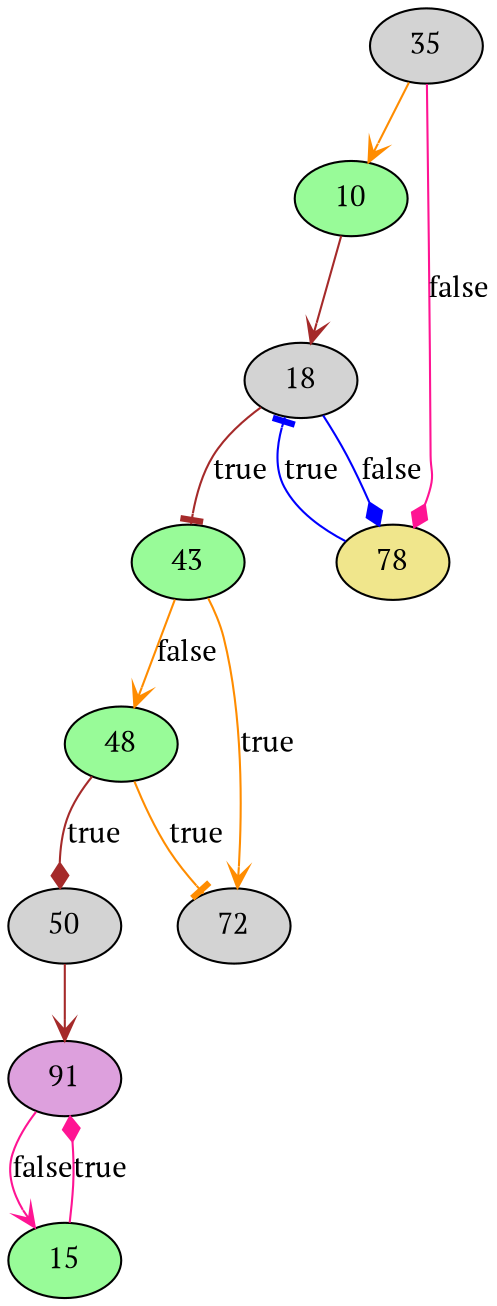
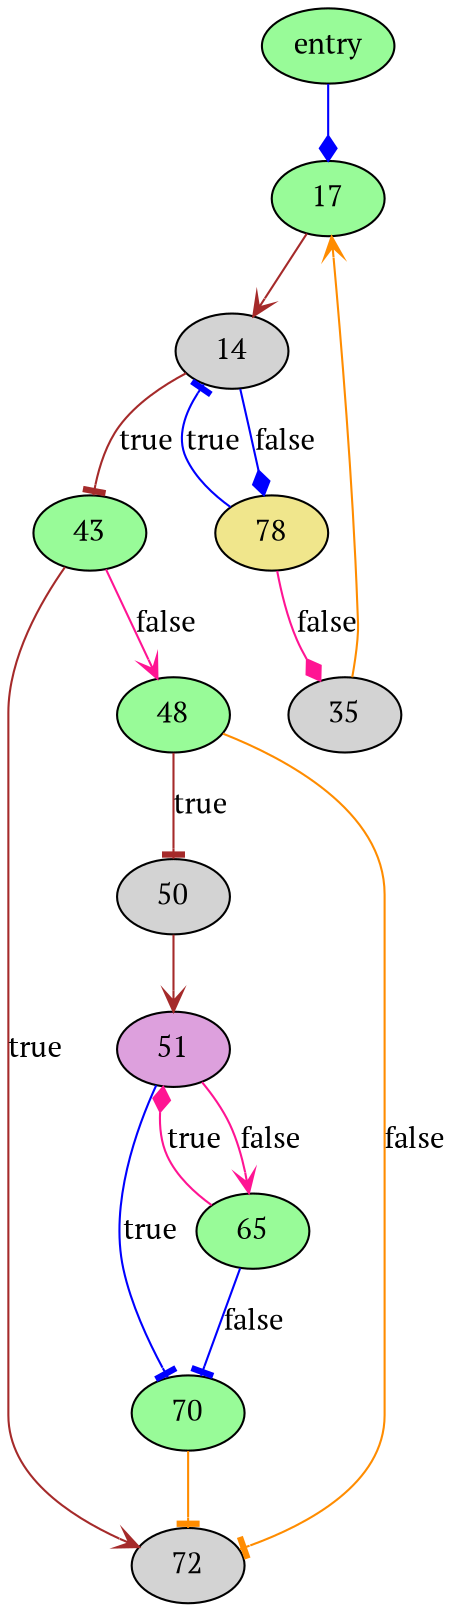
none -> (328, 46)
(351, 199) -> (328, 199)
(429, 295) -> (288, 616)
(301, 380) -> (232, 351)
(158, 643) -> (127, 614)
(238, 730) -> (8, 1072)
(68, 817) -> (173, 801)
(196, 835) -> (415, 1140)
(65, 1079) -> (173, 1049)
(65, 1260) -> (253, 1231)
none -> (188, 1413)
